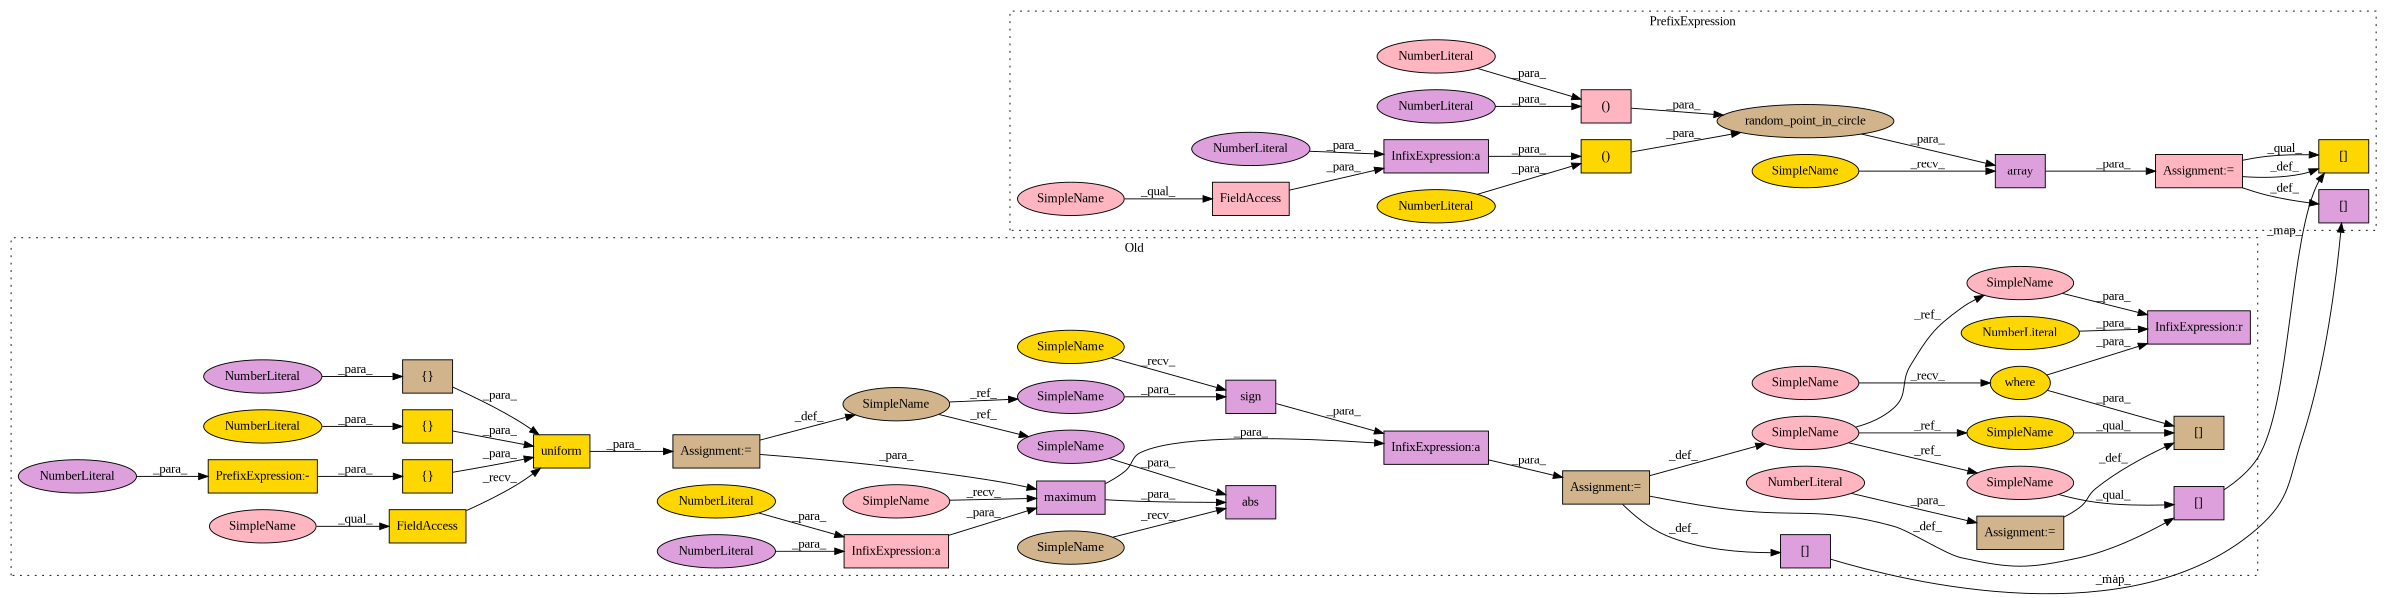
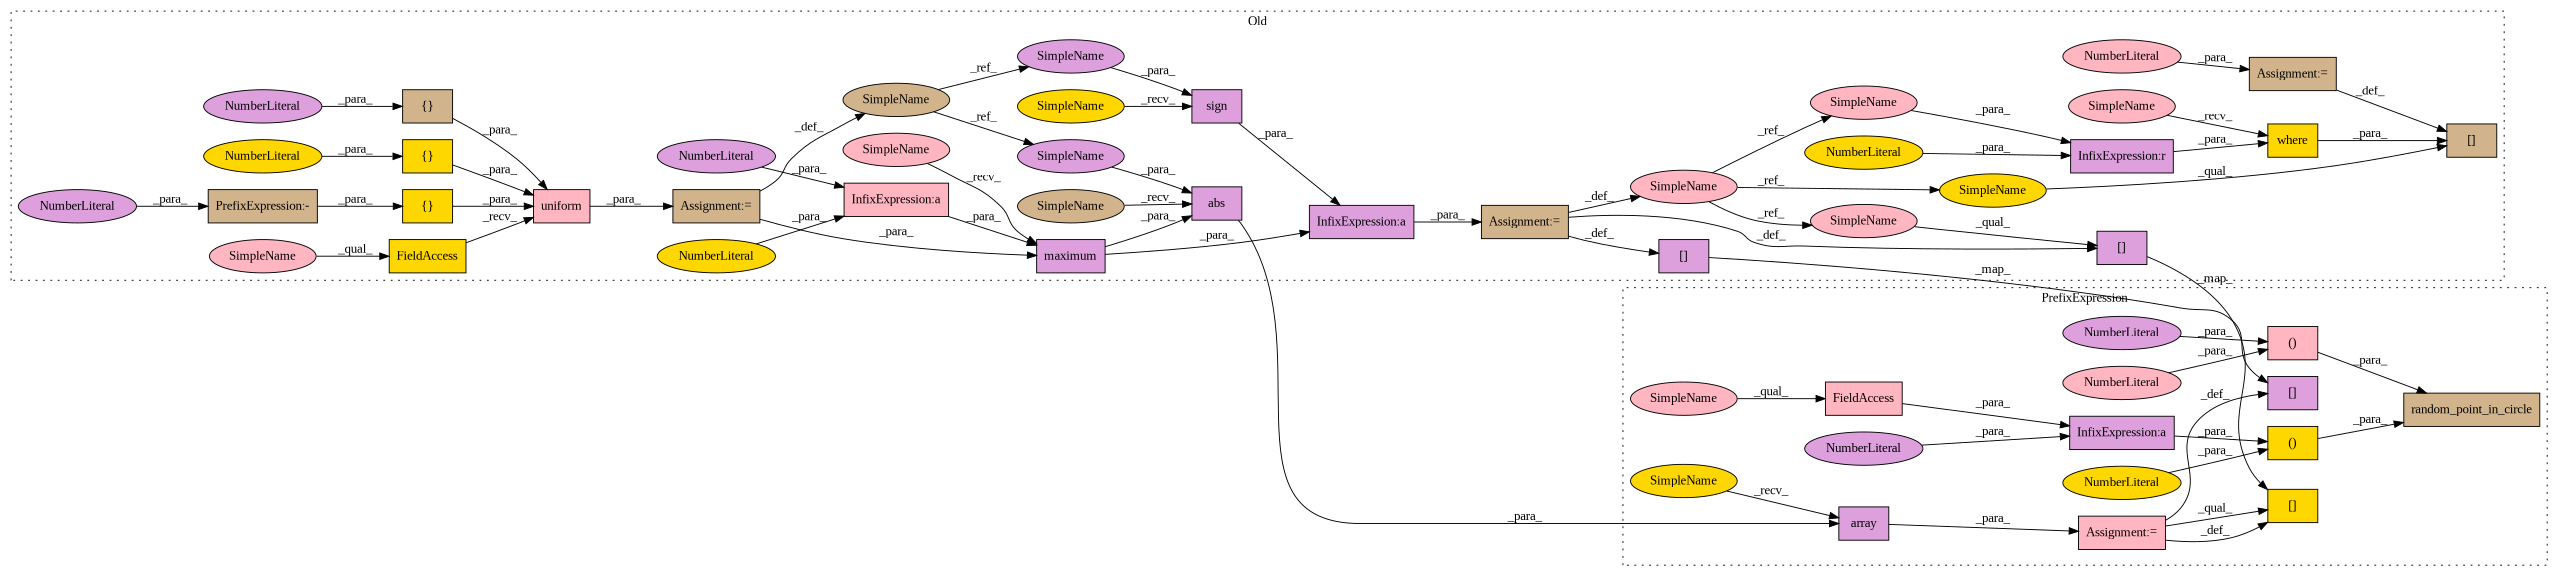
(1806, 121) -> (2472, 410)
(1924, 149) -> (1415, 524)
(2093, 361) -> (2216, 148)
(2020, 383) -> (2293, 141)
(562, 451) -> (562, 206)
(263, 476) -> (263, 206)
